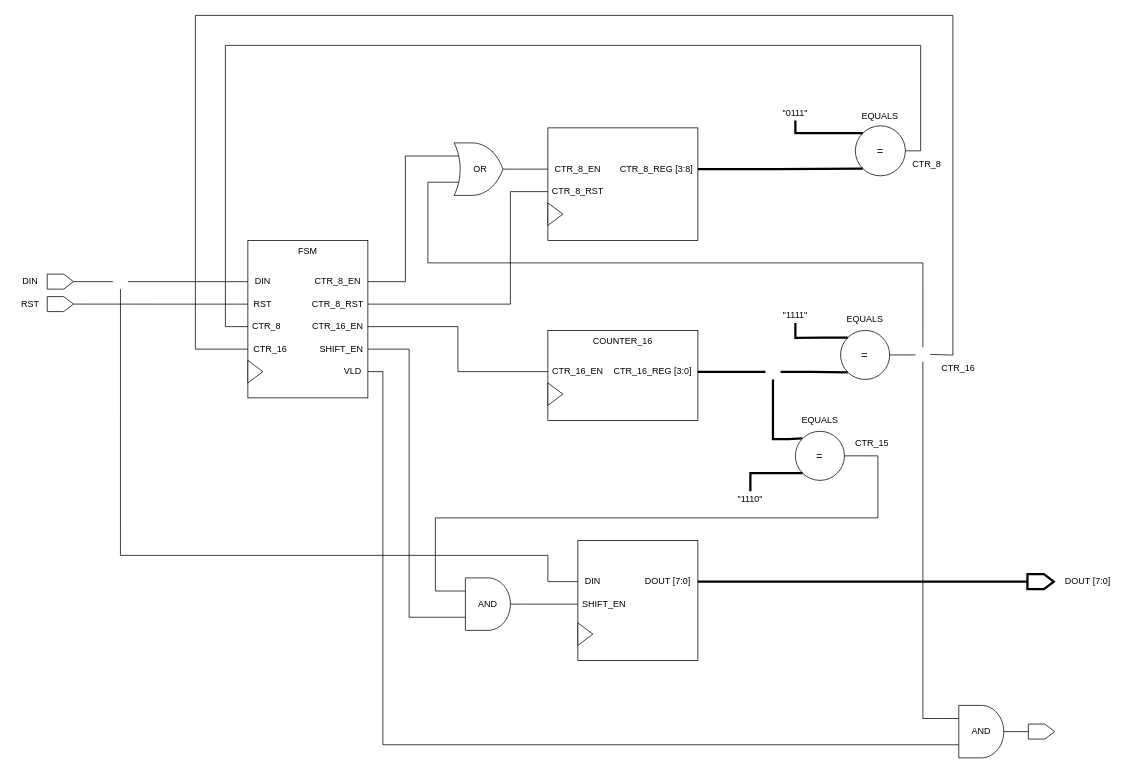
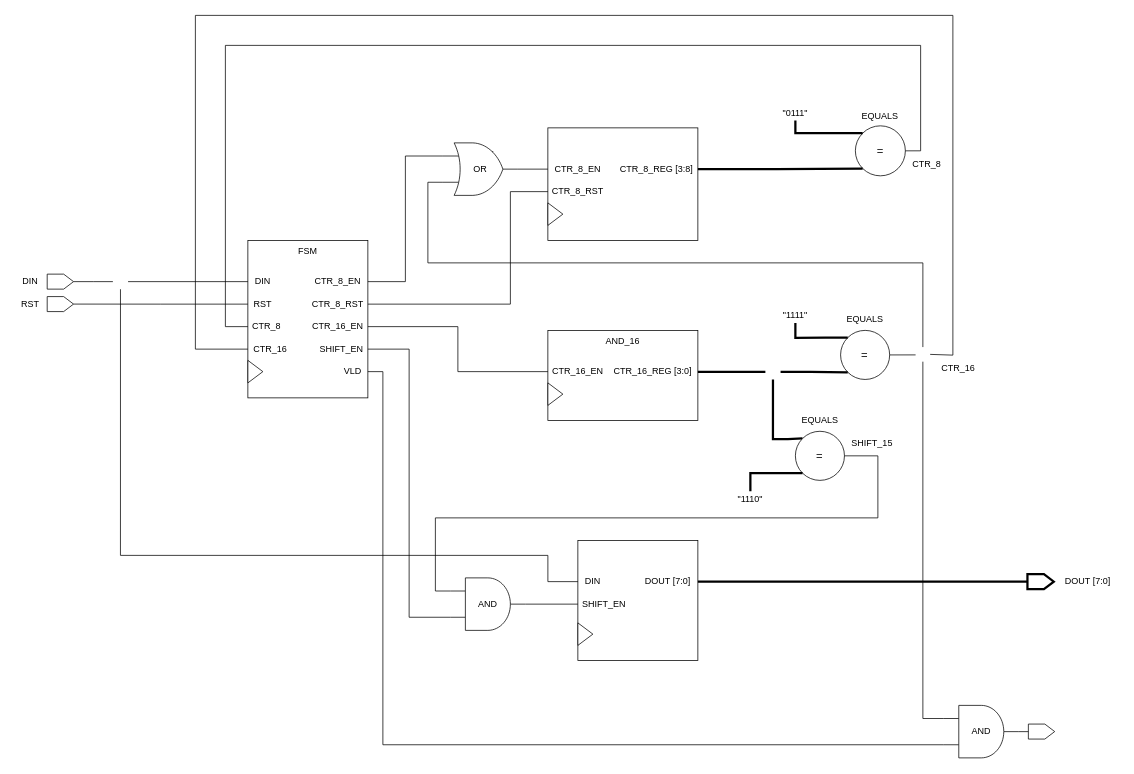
(623, 342) -> (623, 342)
(872, 443) -> (872, 443)
